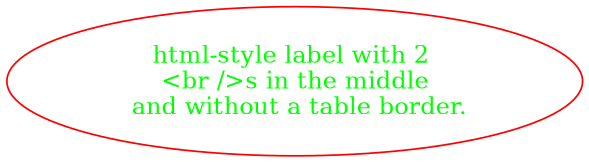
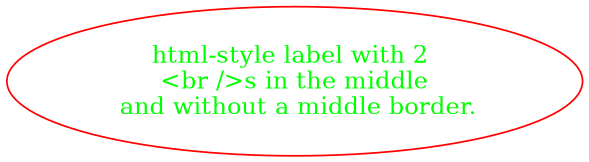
(296, 107) -> (295, 107)
